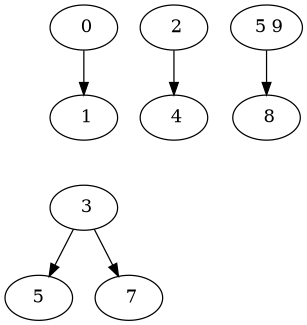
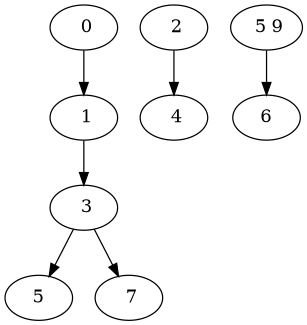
(267, 118) -> (267, 118)
none -> (84, 157)
